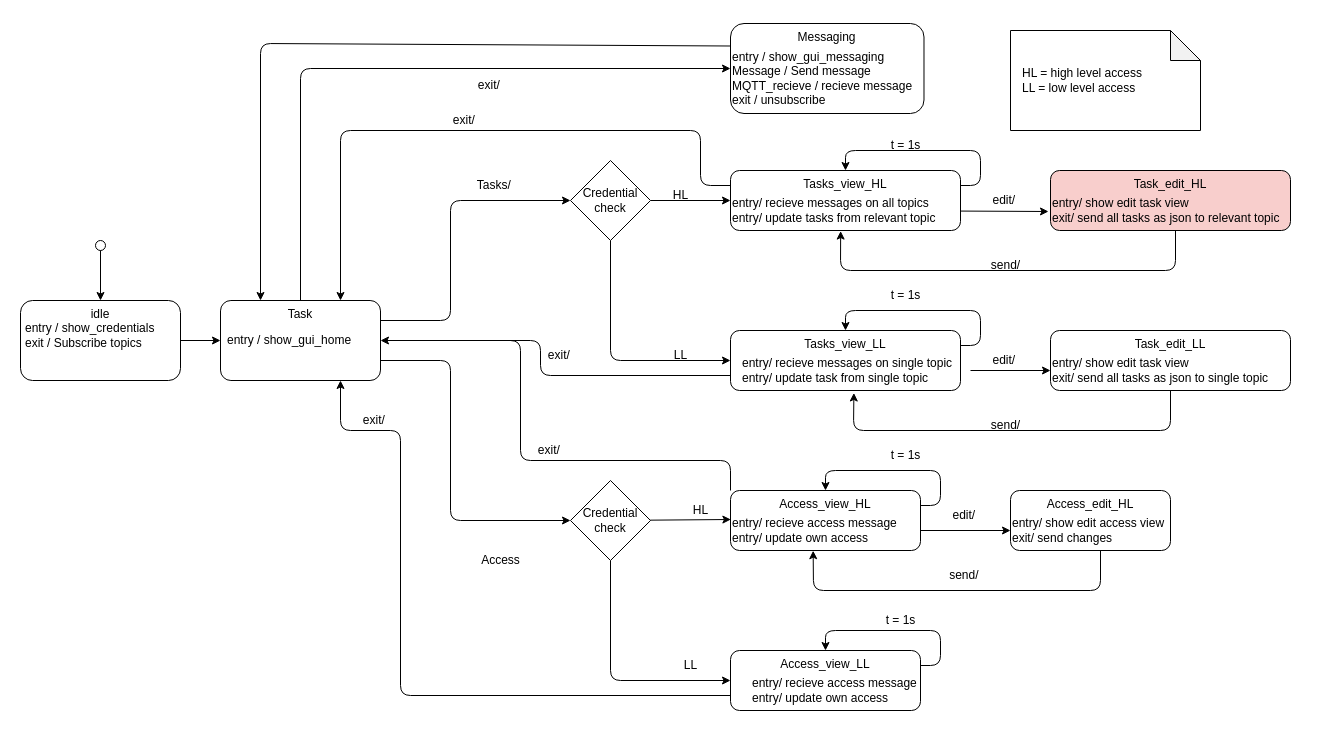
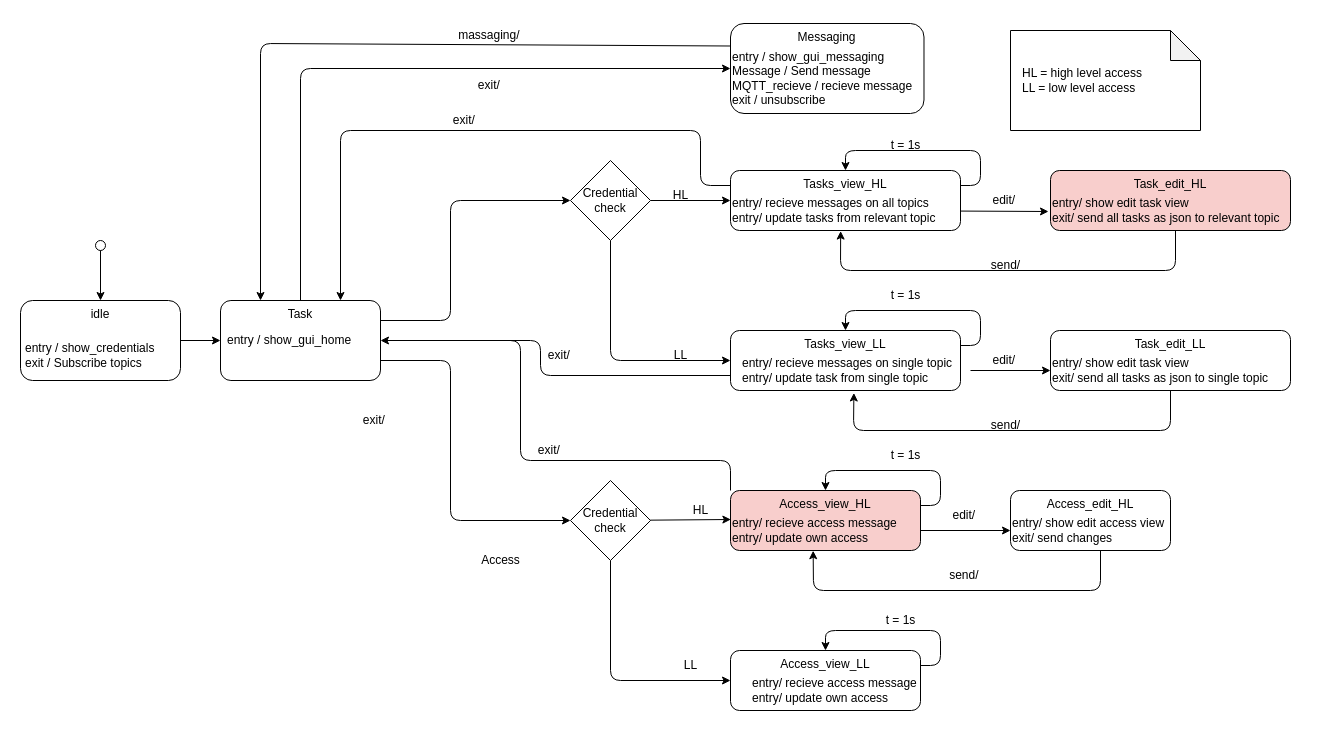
none -> (491, 36)
(496, 186) -> none
(99, 336) -> (99, 356)
(826, 521) -> (826, 521)
(401, 682) -> none
